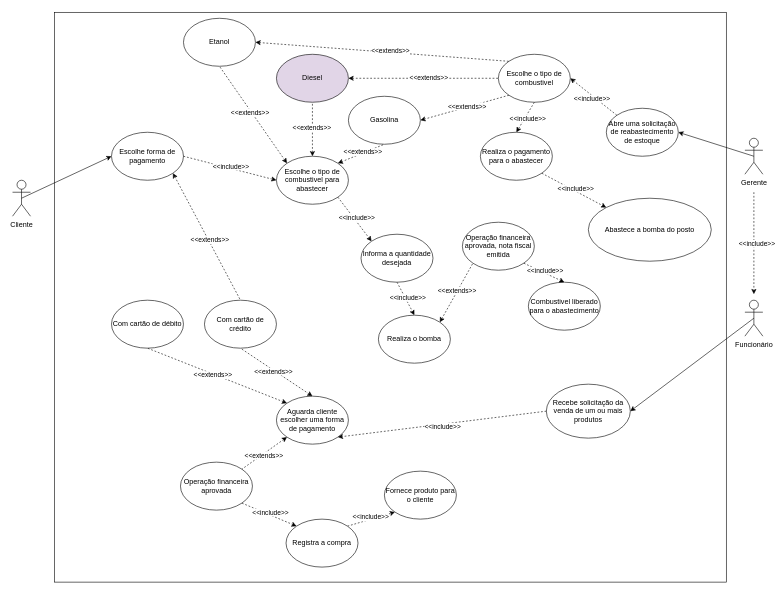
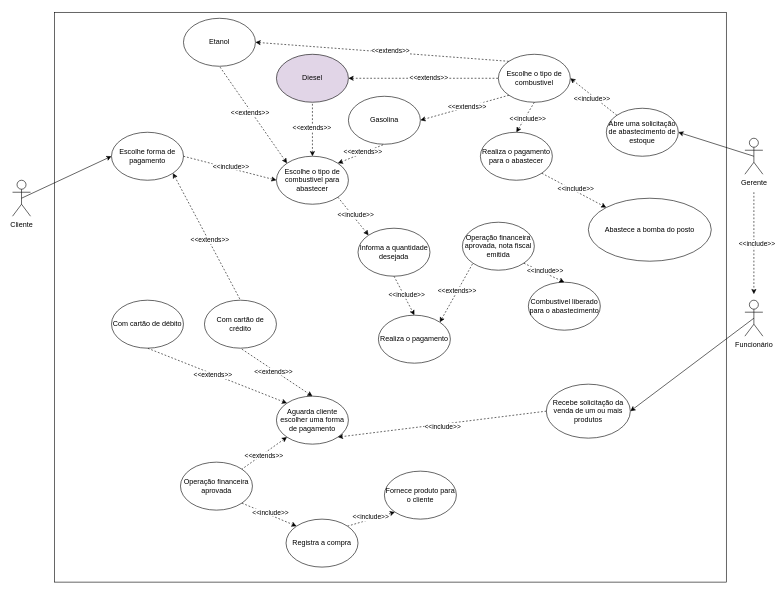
(642, 132) -> (642, 132)
(397, 258) -> (394, 252)
(414, 339) -> (414, 339)
